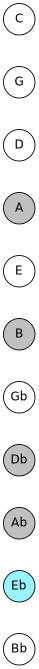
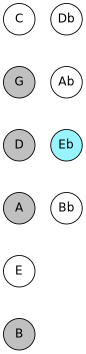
(19, 82) -> (19, 82)
(19, 145) -> (19, 145)
(19, 397) -> none
(19, 460) -> (66, 19)
(19, 523) -> (66, 82)
